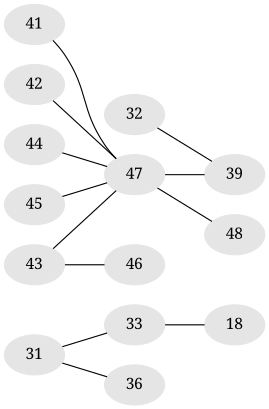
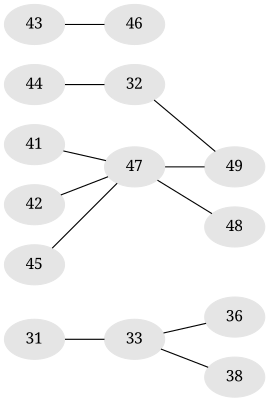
(85, 160) -> (85, 85)
(235, 175) -> (235, 167)
(85, 220) -> none
(235, 325) -> (235, 377)
(85, 370) -> (185, 328)
